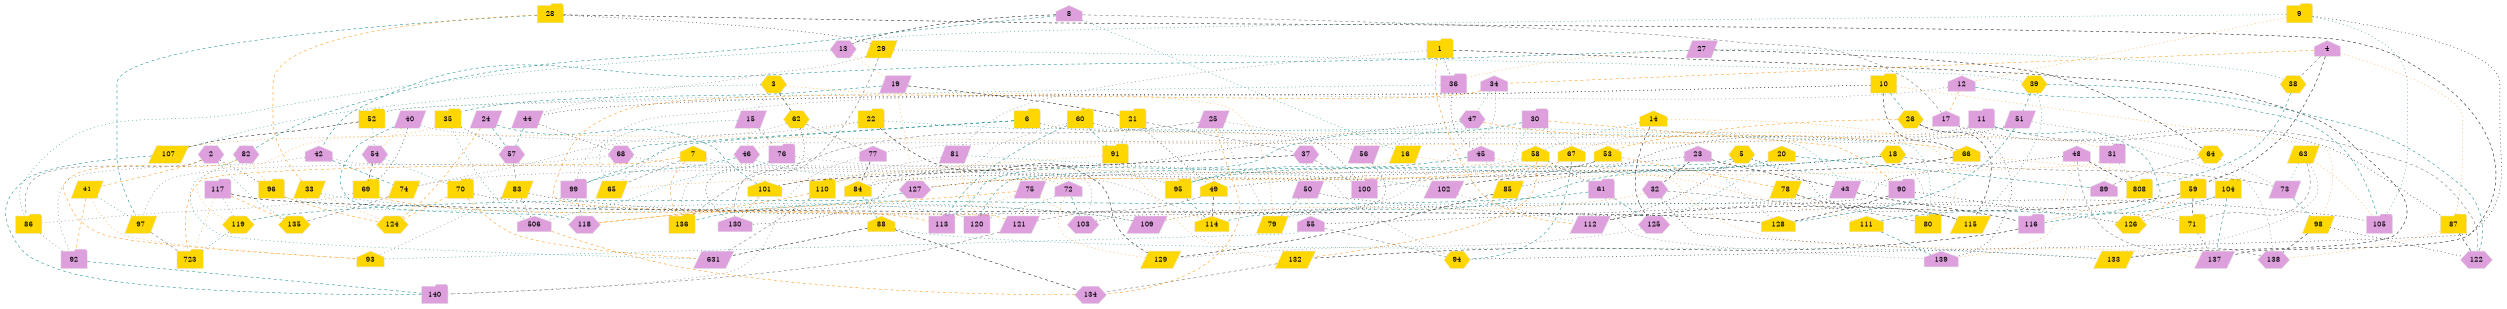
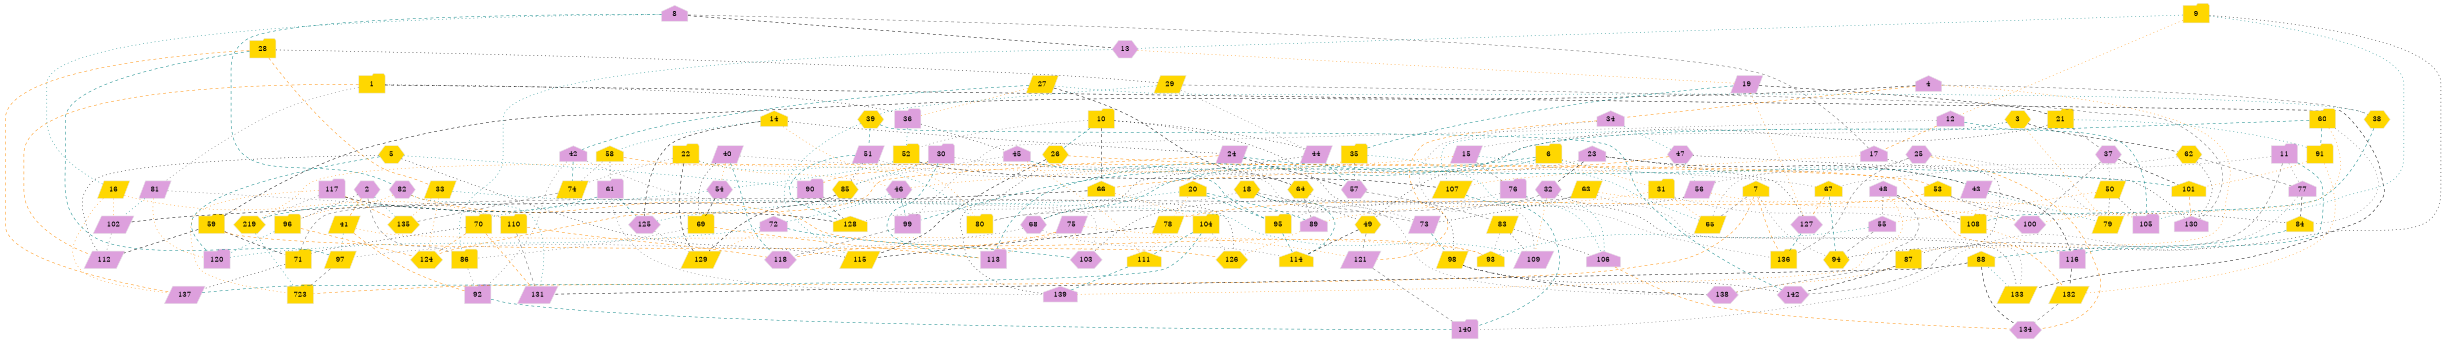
(1715, 27) -> (5, 132)
(1702, 49) -> (1042, 84)
(1213, 119) -> (1919, 155)
(2147, 121) -> (1277, 155)
(1290, 137) -> (2222, 211)
(500, 139) -> (1294, 172)
none -> (1004, 140)
(2112, 155) -> (1661, 190)
(2294, 172) -> (1505, 211)
(1214, 190) -> (1368, 225)
(1308, 190) -> (2110, 190)
(1364, 190) -> (2030, 225)
(1508, 190) -> (845, 190)
(2140, 190) -> (1973, 225)
(238, 225) -> (250, 225)
(534, 225) -> (1603, 260)
(714, 260) -> (538, 295)
(2476, 260) -> (1793, 295)
